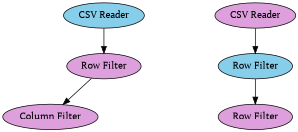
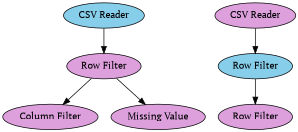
none -> (158, 117)
